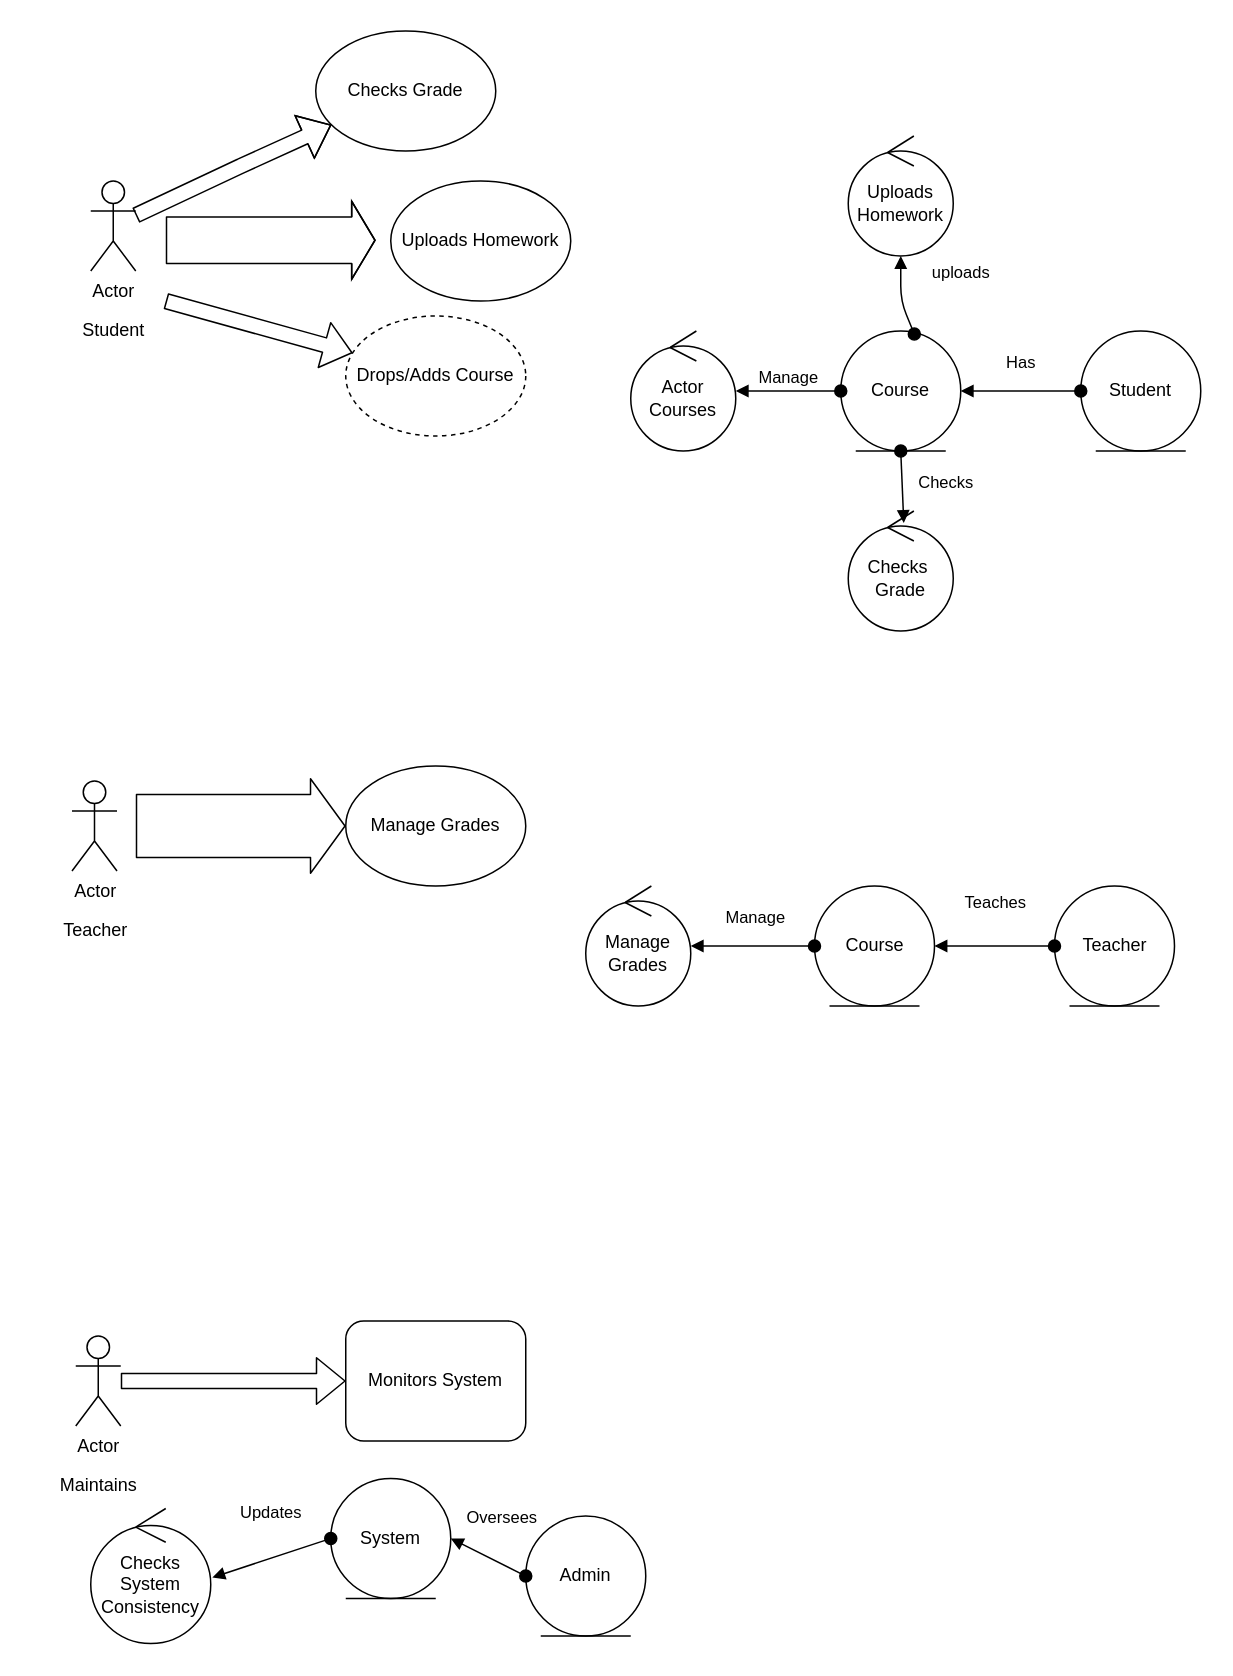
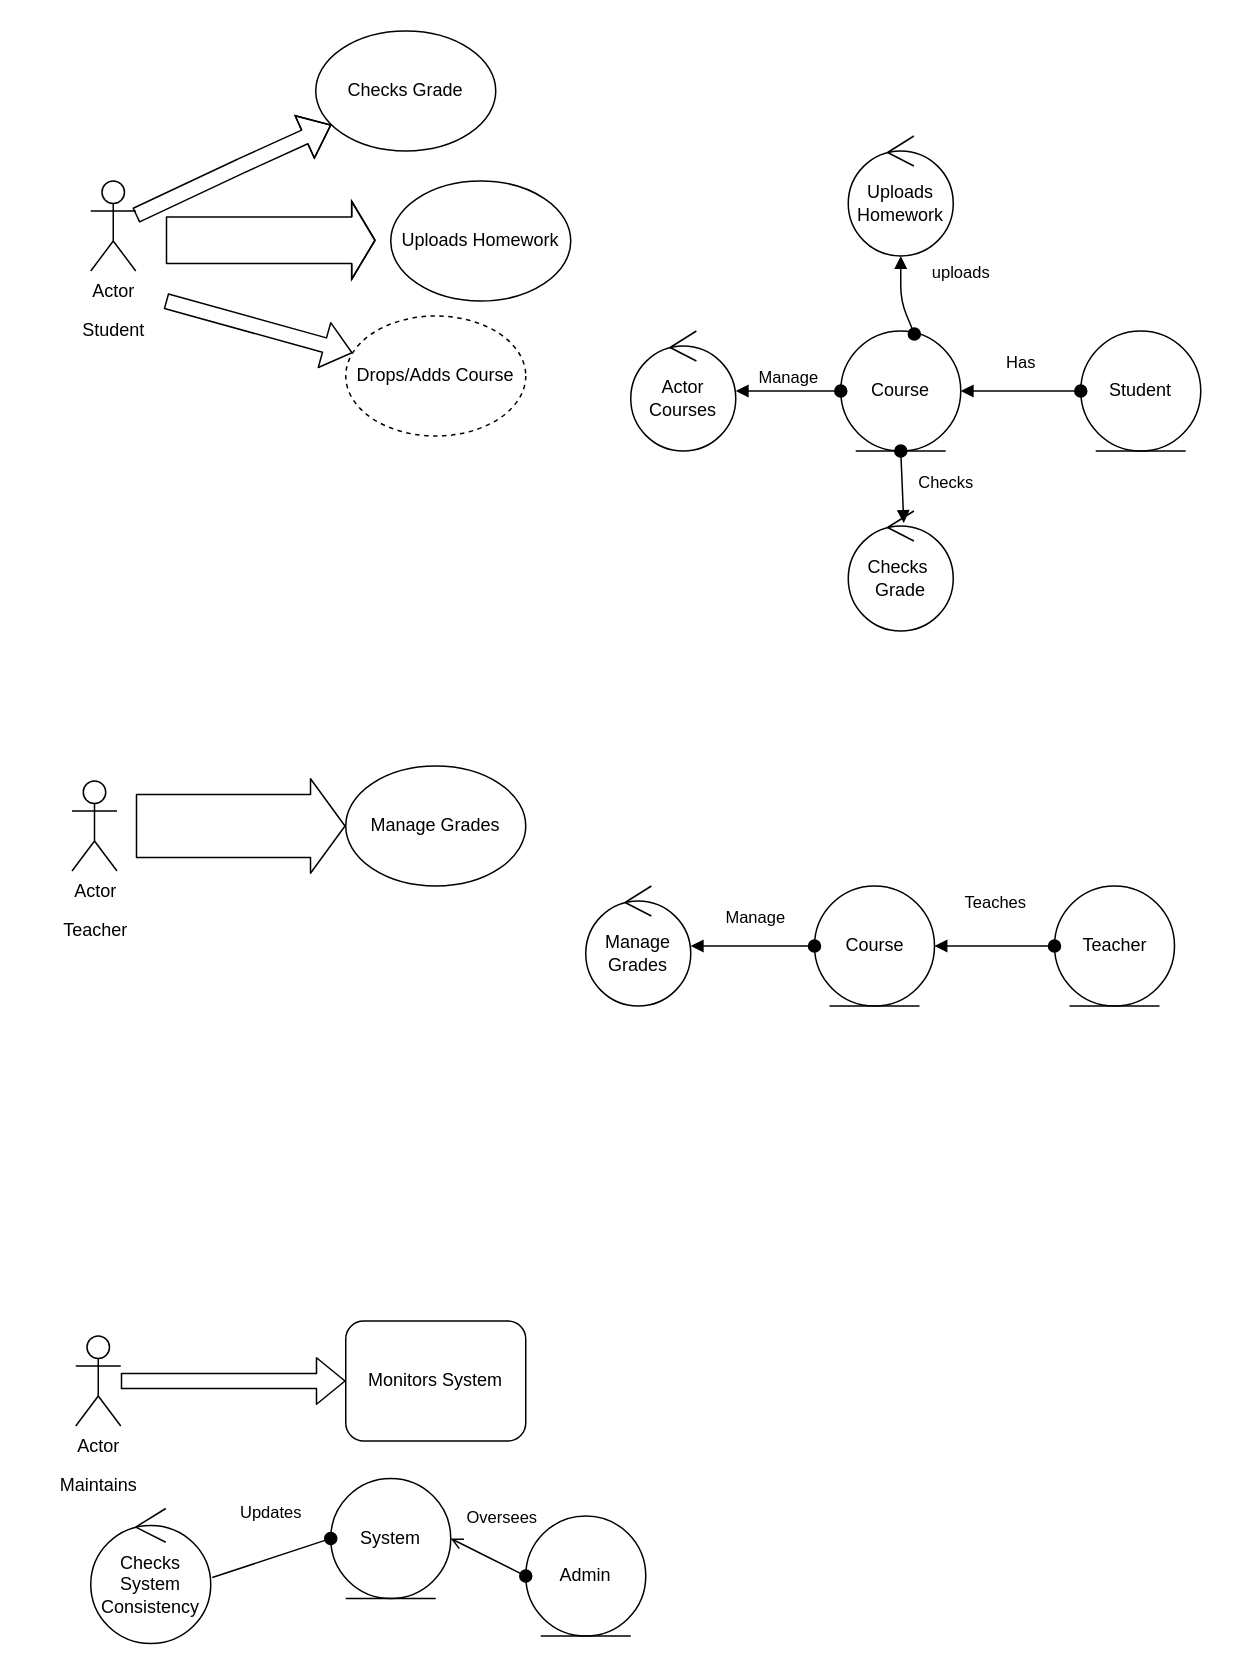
(463, 1544) -> (458, 1542)
(225, 1573) -> (219, 1575)
